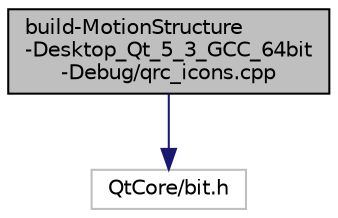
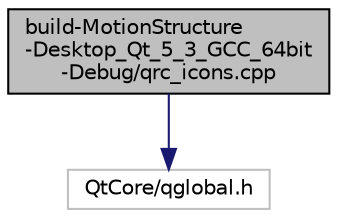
(169, 189) -> (169, 189)
